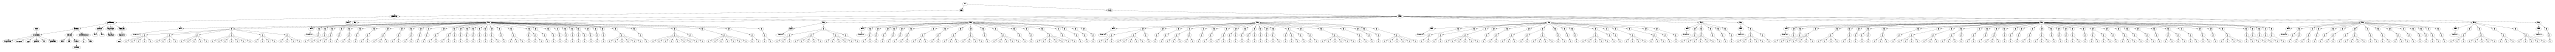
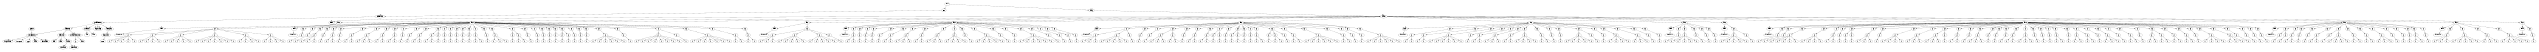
(111, 35) -> none
(36, 41) -> none
(44, 41) -> (35, 41)
none -> (74, 48)
